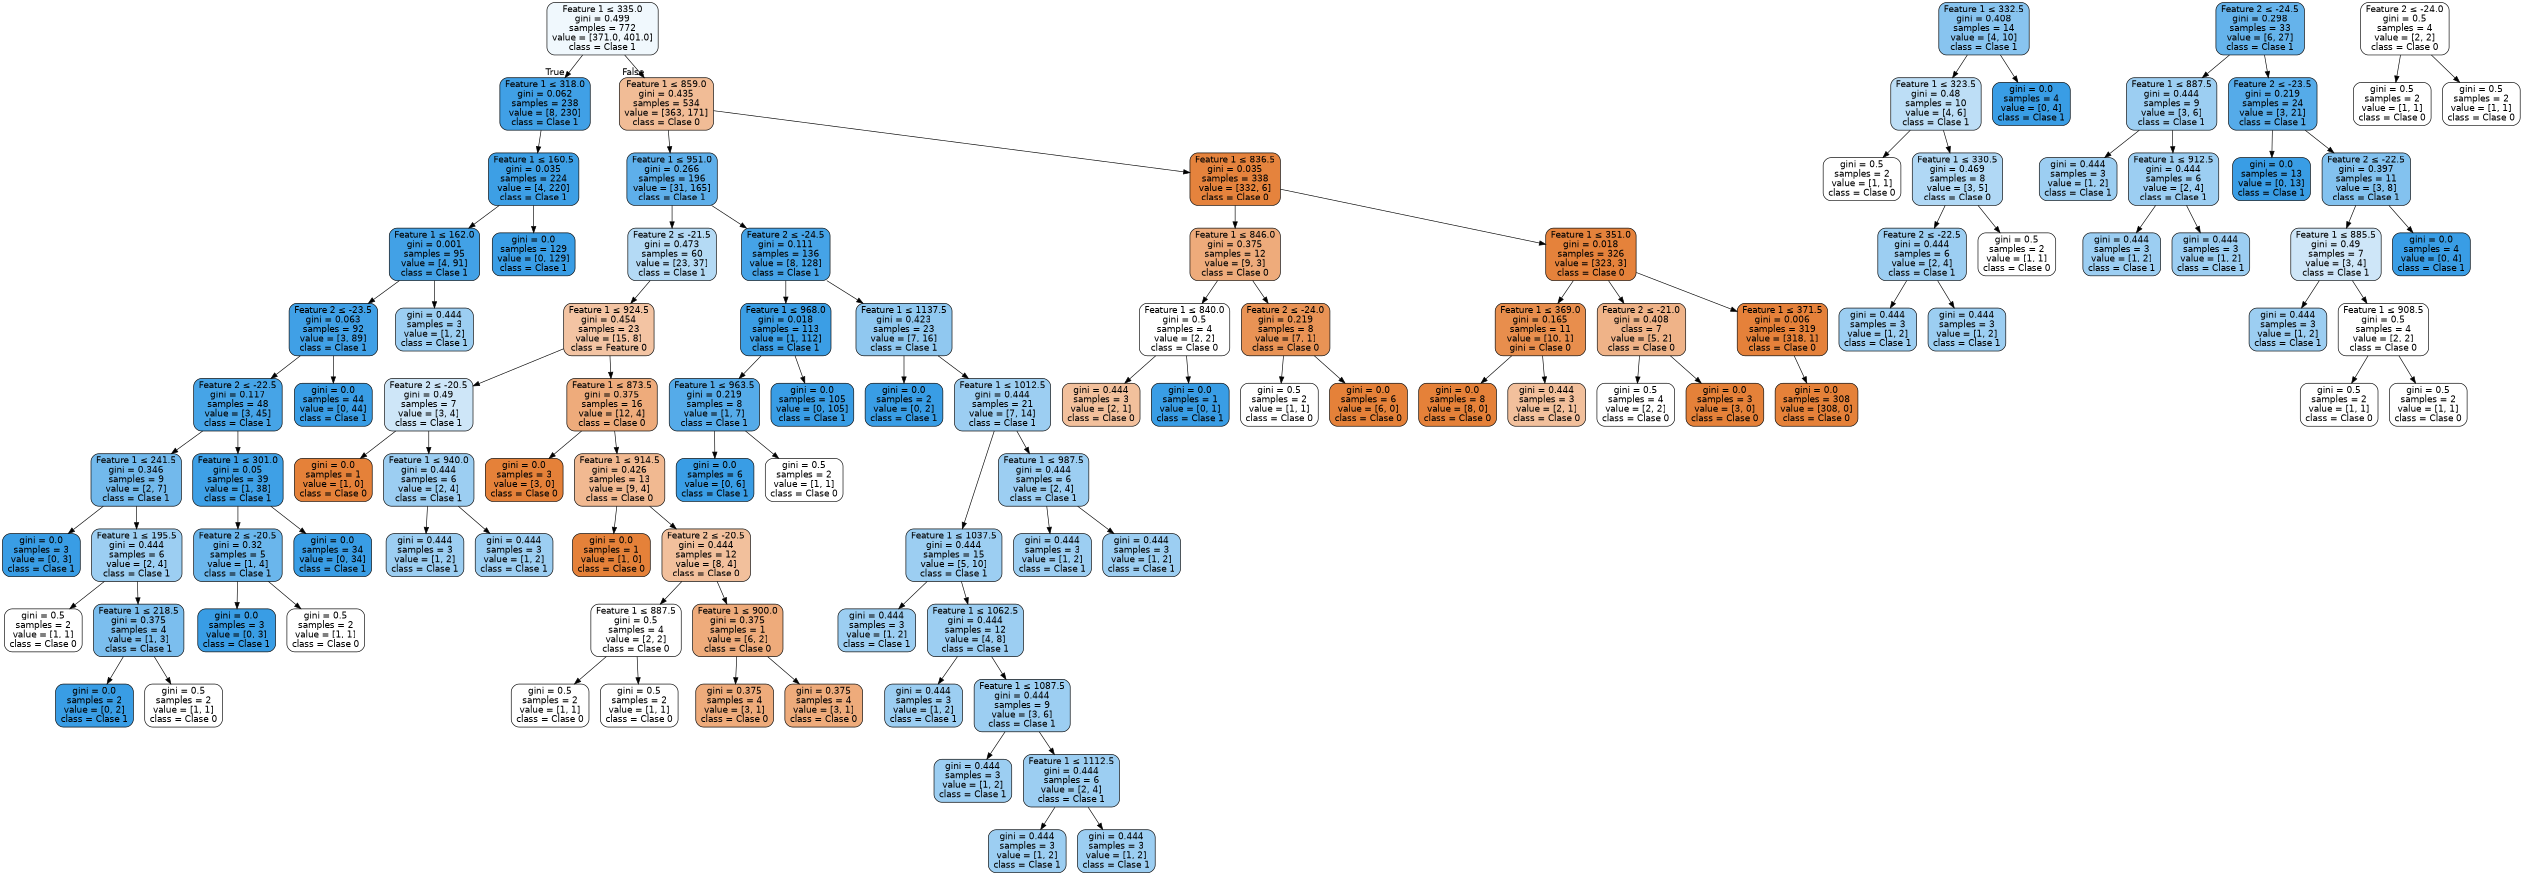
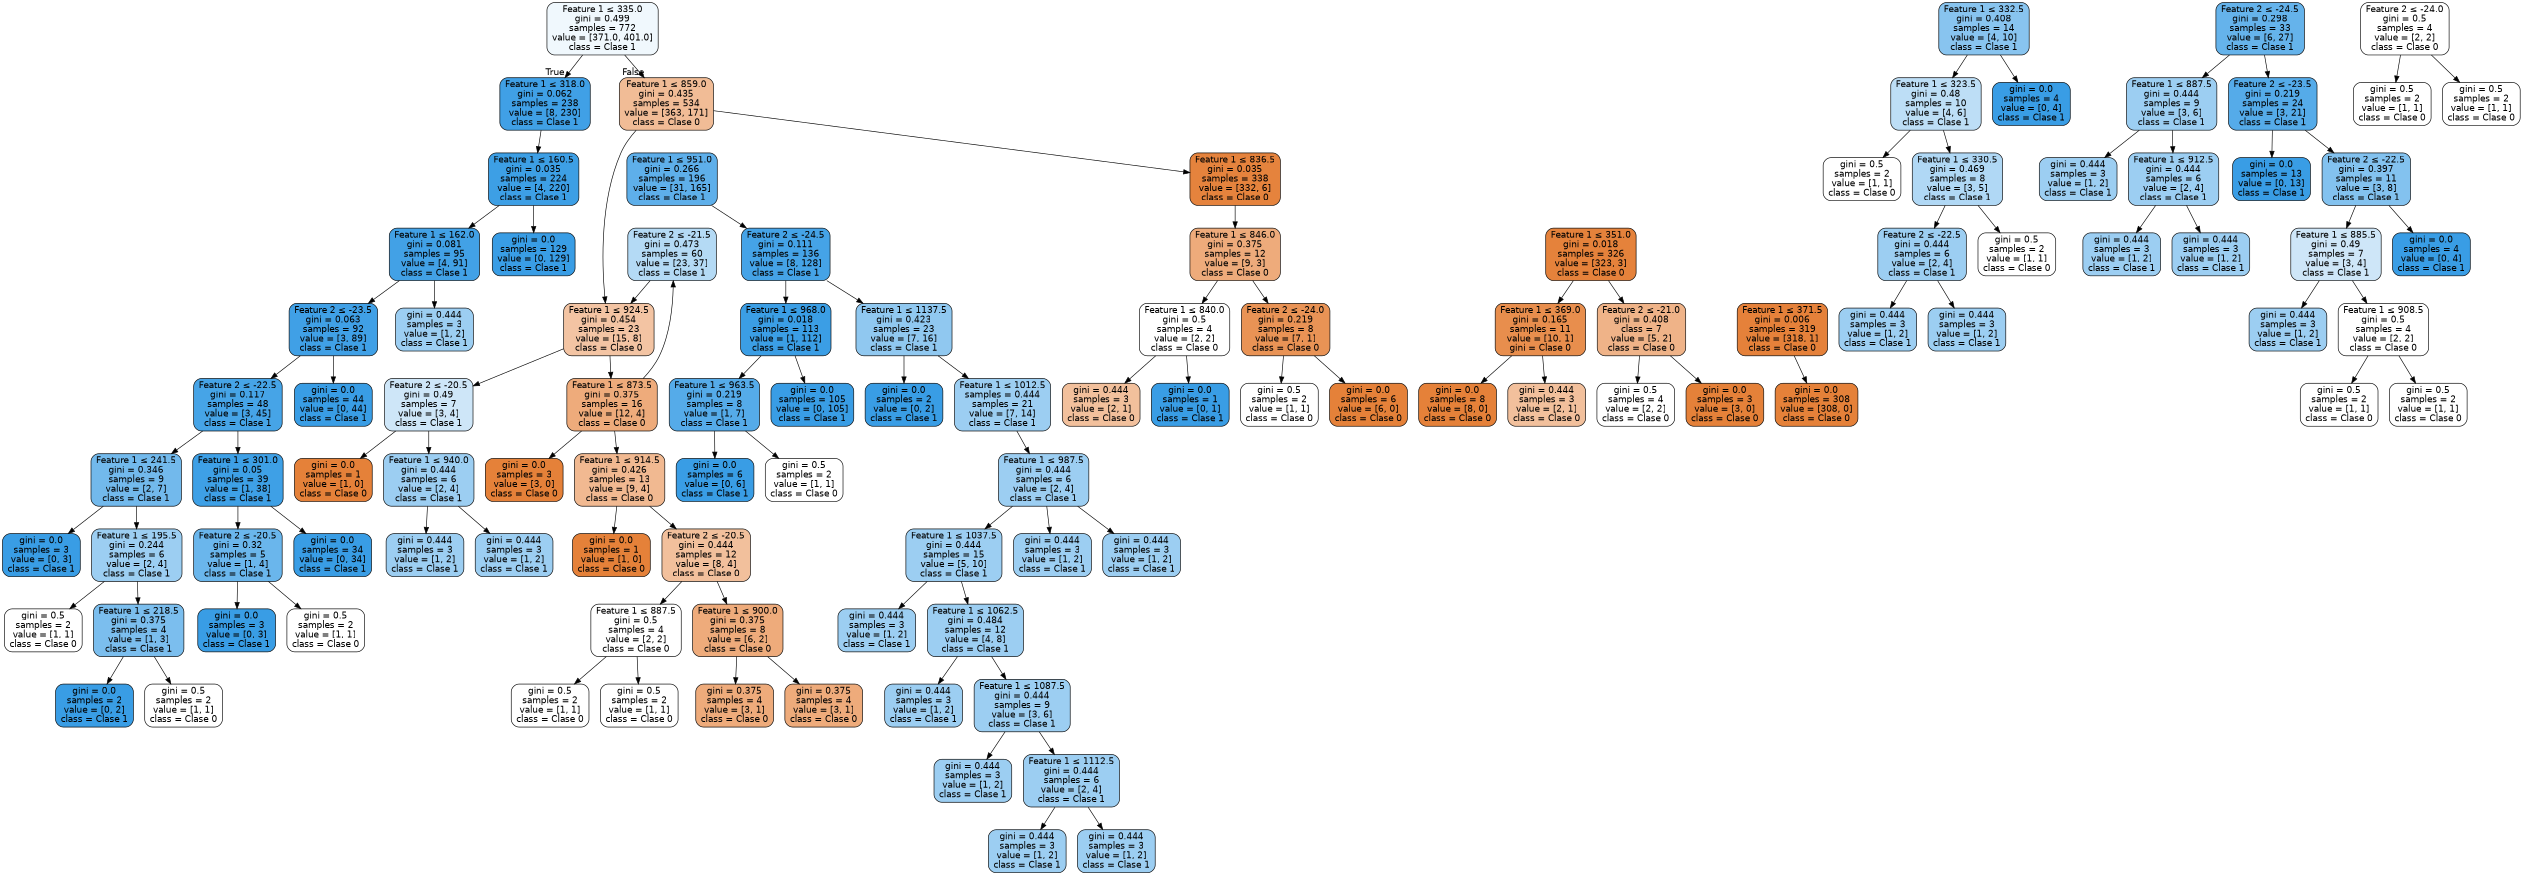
(669, 138) -> (606, 210)
(1957, 198) -> (1957, 198)
(672, 214) -> (667, 336)
(1410, 216) -> none
(434, 245) -> (434, 245)
(1684, 291) -> none
(609, 348) -> (609, 348)
(1003, 395) -> (1003, 395)
(979, 477) -> (1001, 516)
(137, 545) -> (137, 545)
(975, 621) -> (975, 621)
(738, 630) -> (738, 630)
